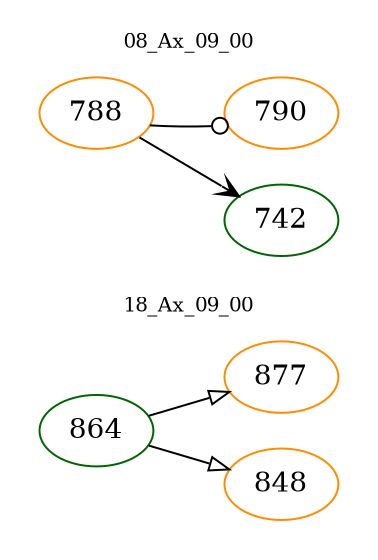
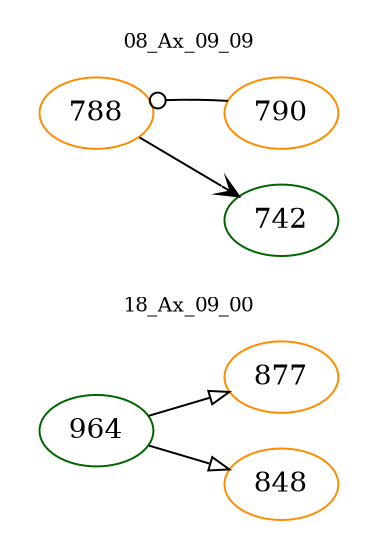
(189, 43) -> (189, 43)
(181, 126) -> (197, 100)
(96, 431) -> (96, 431)
